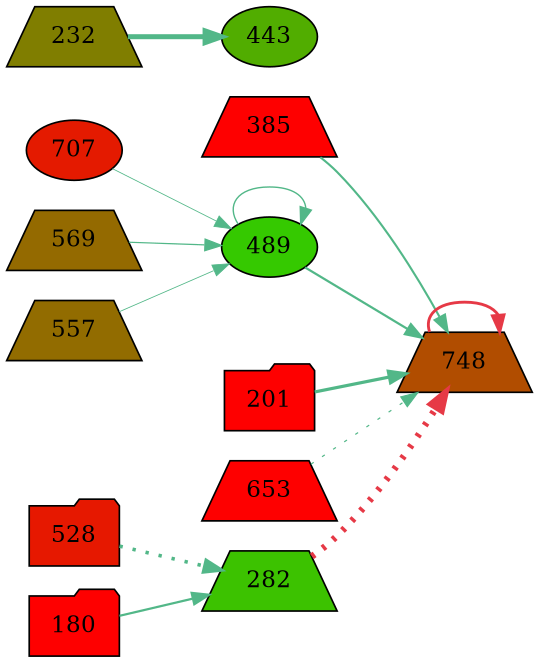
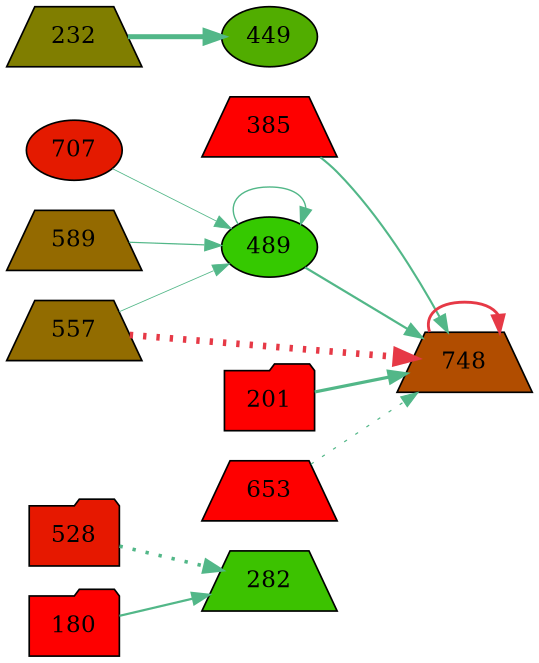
(270, 37) -> (270, 37)
(74, 240) -> (74, 240)
(380, 487) -> (263, 346)
